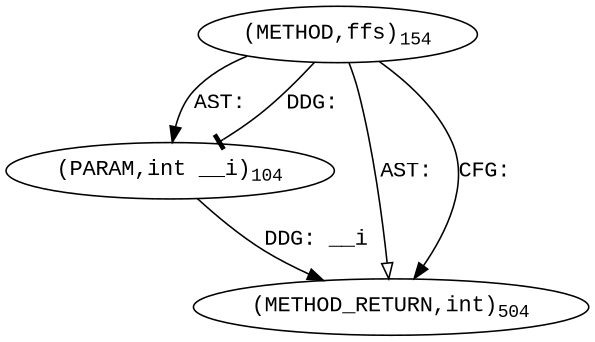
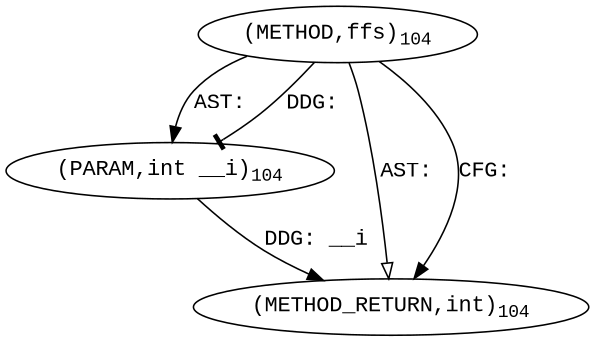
(416, 32) -> (416, 32)
(514, 305) -> (514, 305)
